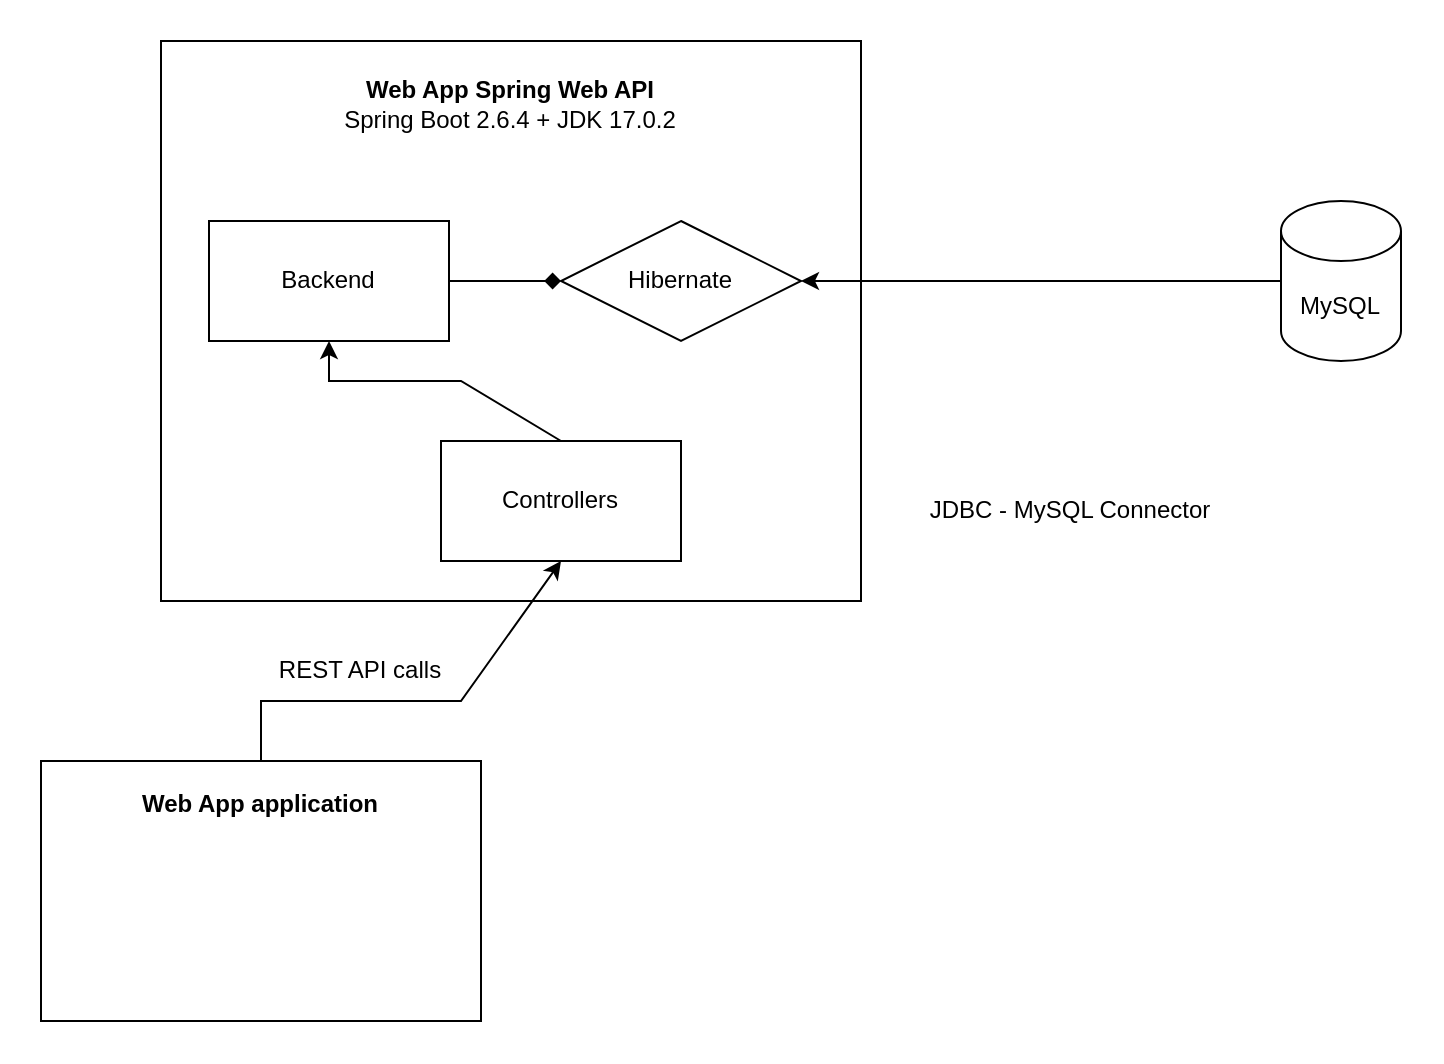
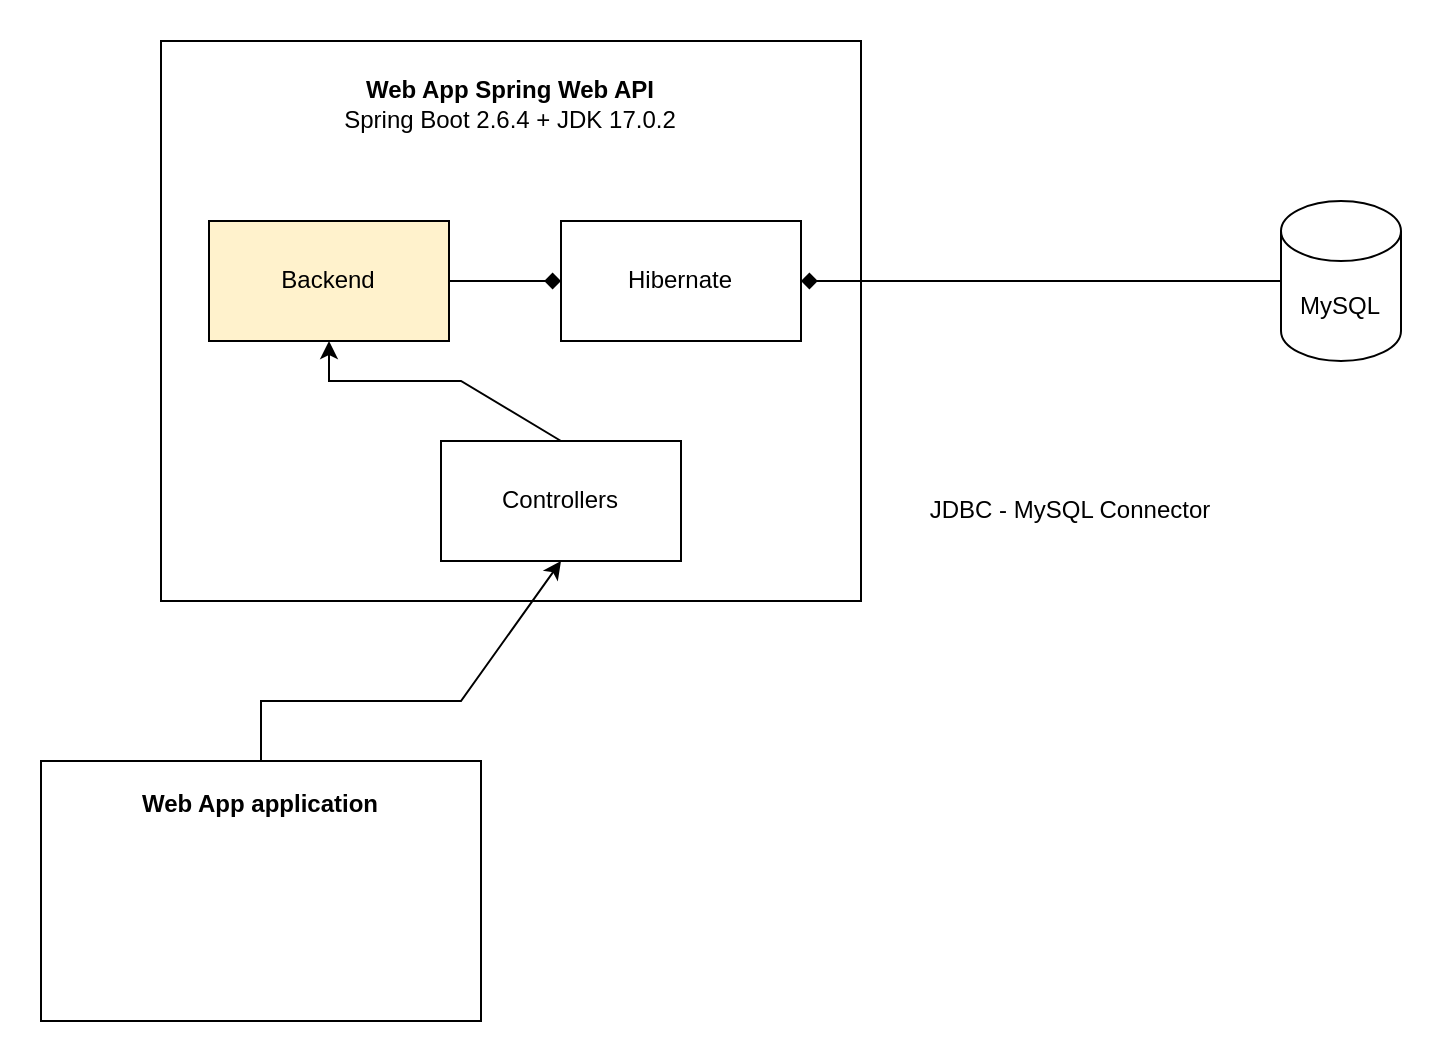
(329, 281) -> (329, 281)
(681, 281) -> (681, 281)
(816, 281) -> (817, 281)
(361, 671) -> none
